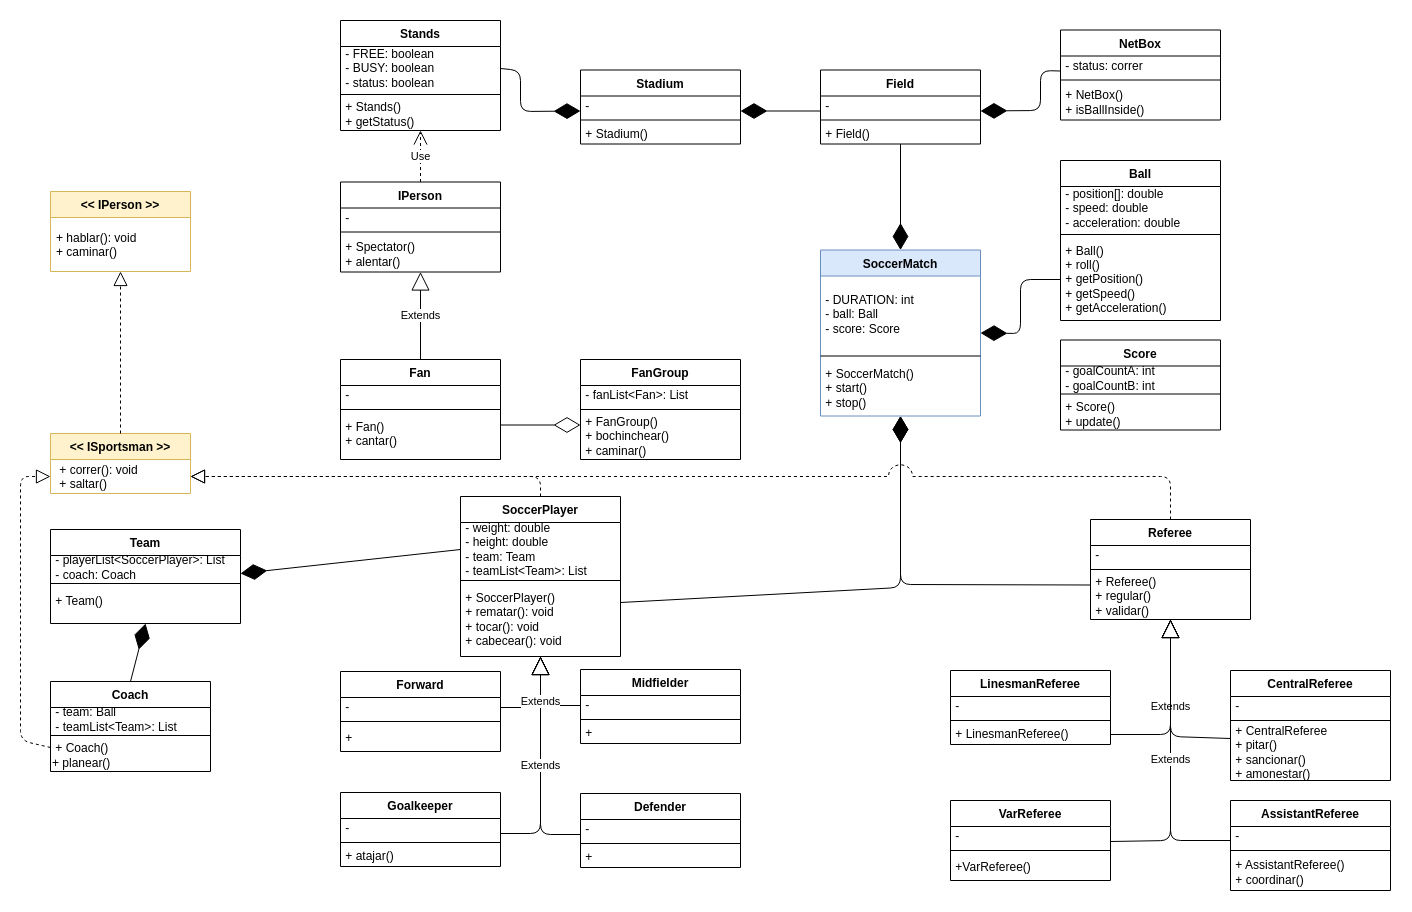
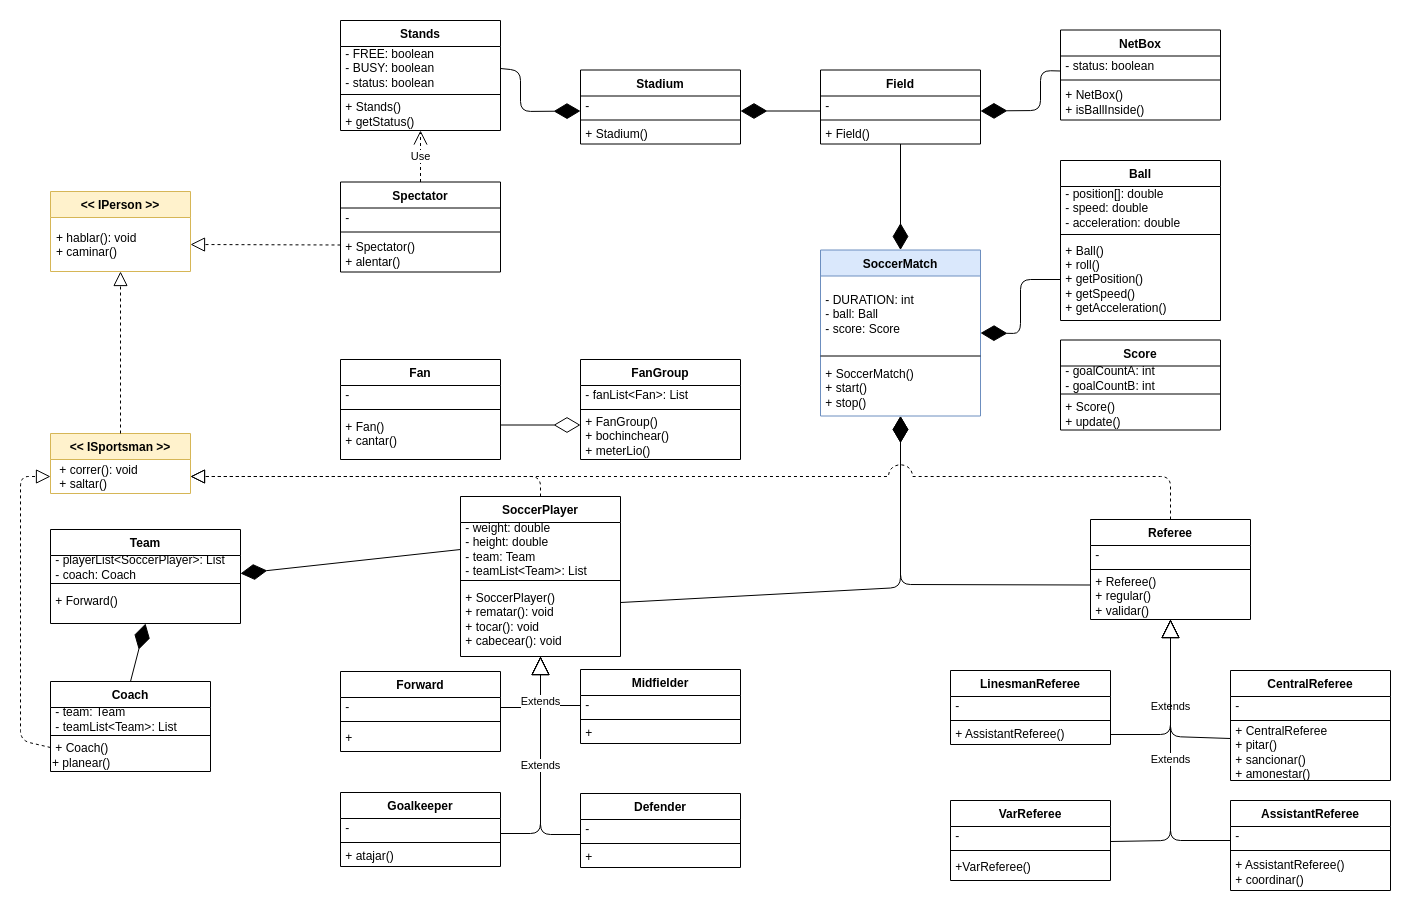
(1112, 67) -> (1113, 67)
(420, 196) -> (420, 196)
none -> (272, 245)
(421, 325) -> none
(630, 437) -> (630, 437)
(78, 602) -> (88, 602)
(119, 720) -> (119, 720)
(1013, 735) -> (1017, 735)
